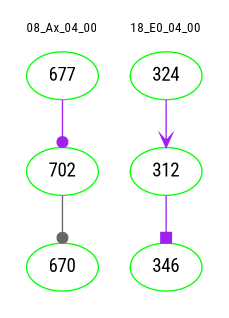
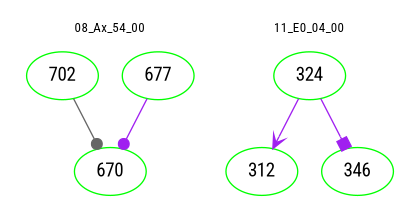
(62, 29) -> (110, 29)
(166, 29) -> (310, 29)
(62, 118) -> (137, 119)
(166, 213) -> (331, 118)
